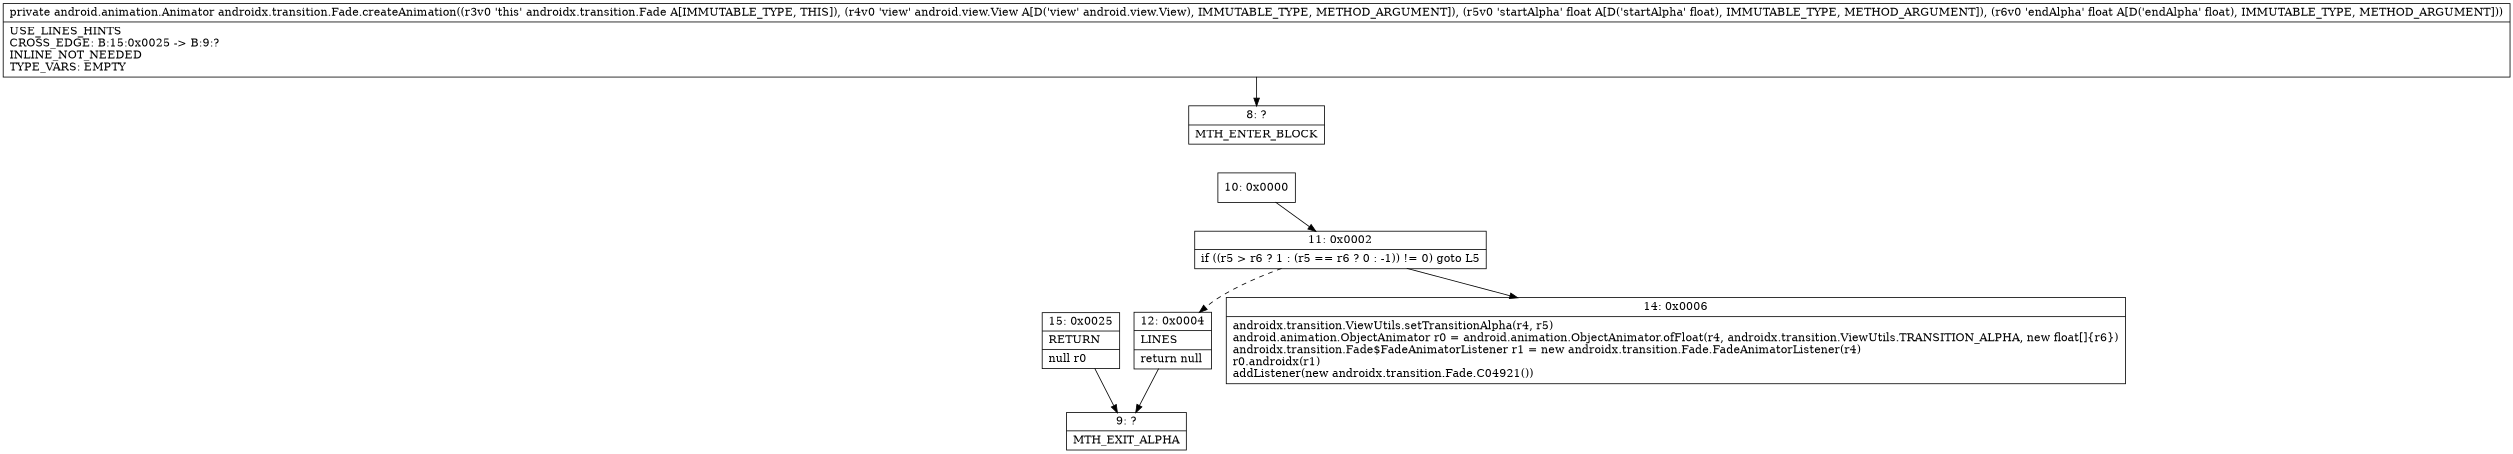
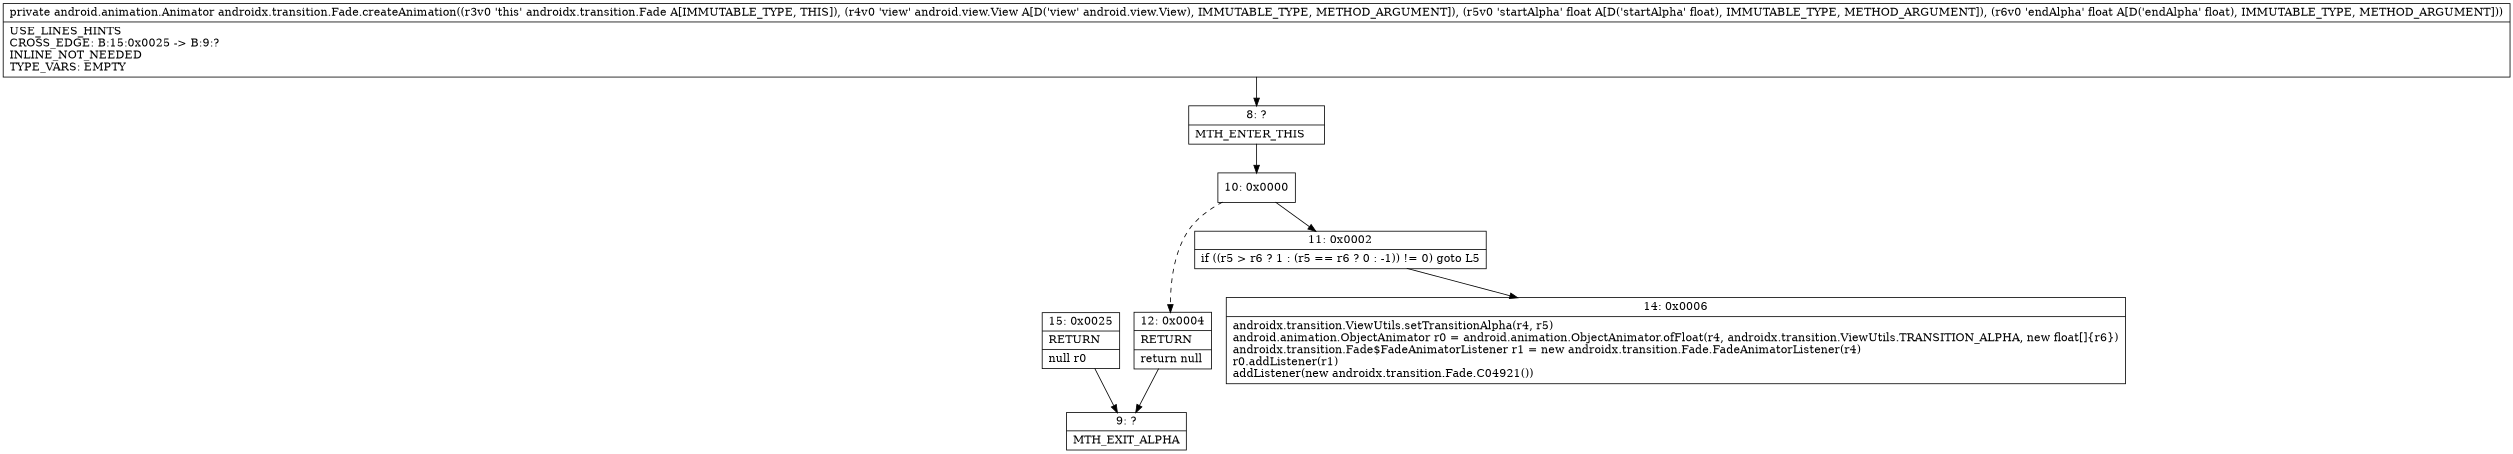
(1257, 134) -> (1250, 134)
none -> (1257, 154)
(1242, 285) -> (1181, 245)
(1159, 340) -> (1166, 340)
(1277, 362) -> (1286, 362)
